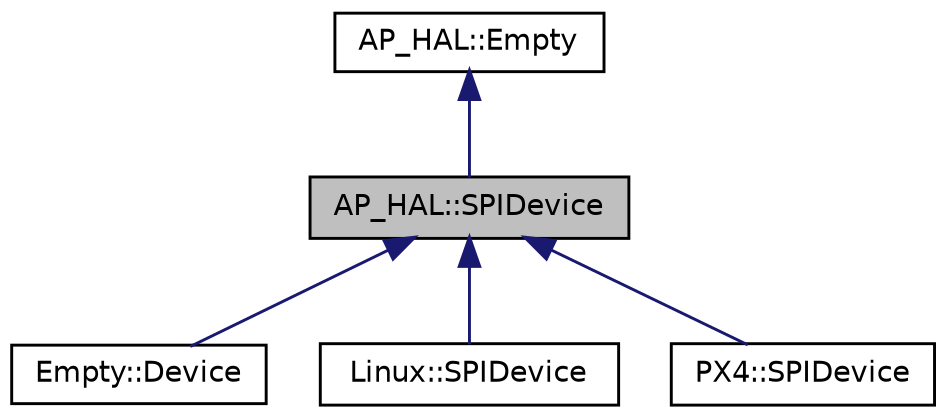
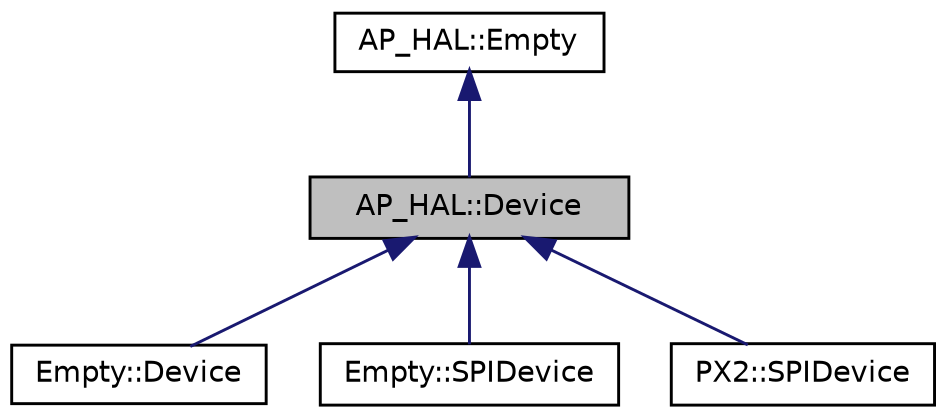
(469, 208) -> (469, 208)
(469, 374) -> (469, 374)
(803, 374) -> (803, 374)
